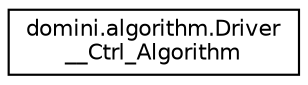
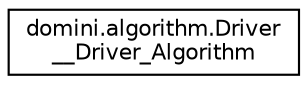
(154, 42) -> (154, 42)
